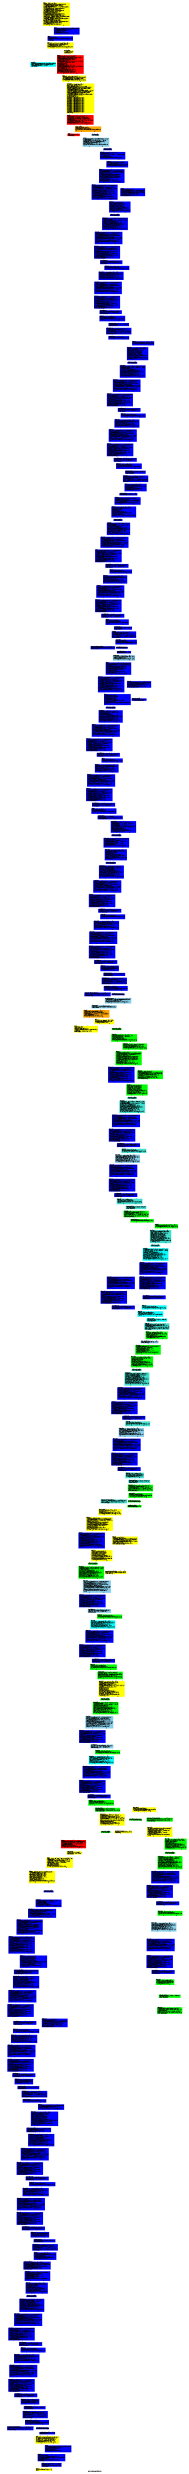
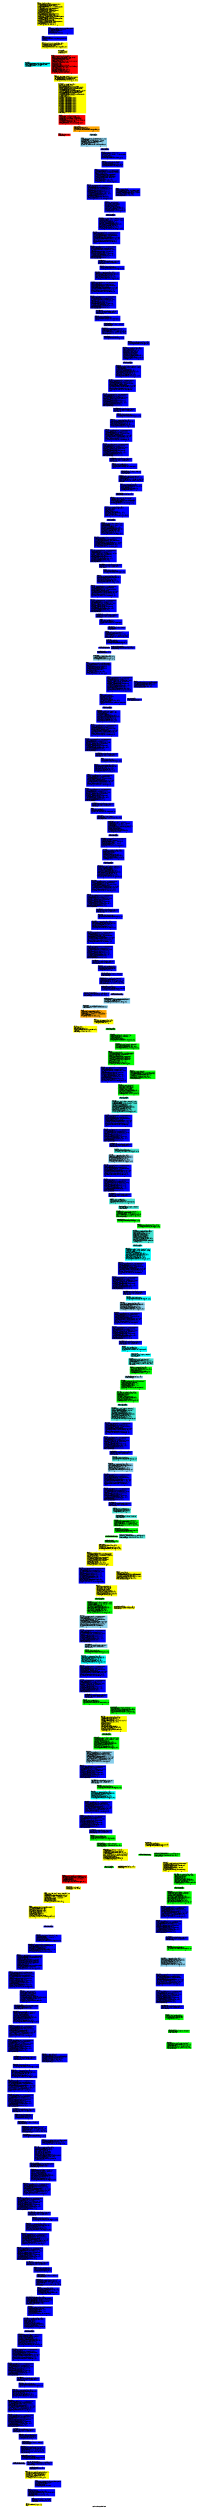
none -> (132, 1306)
